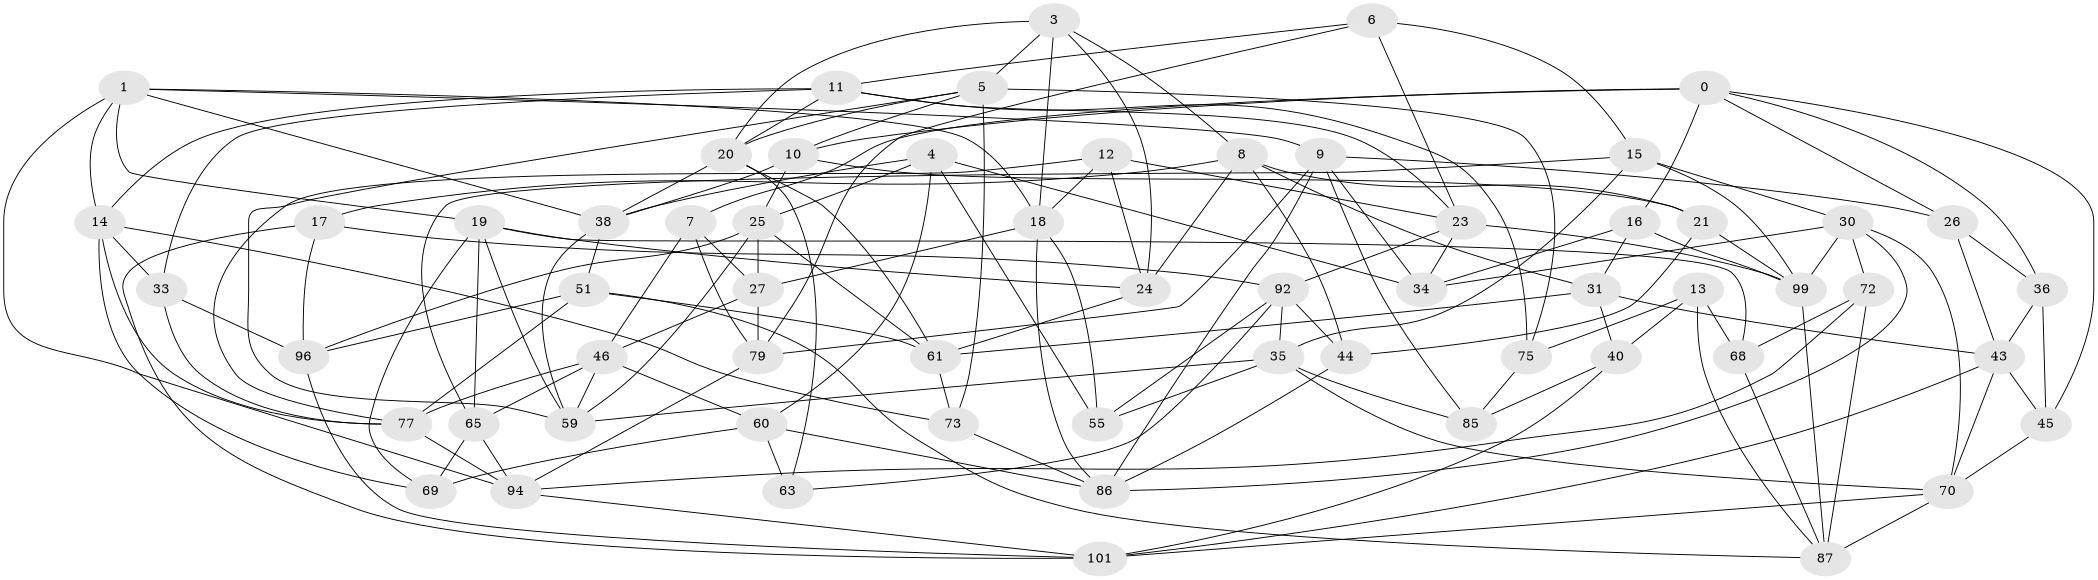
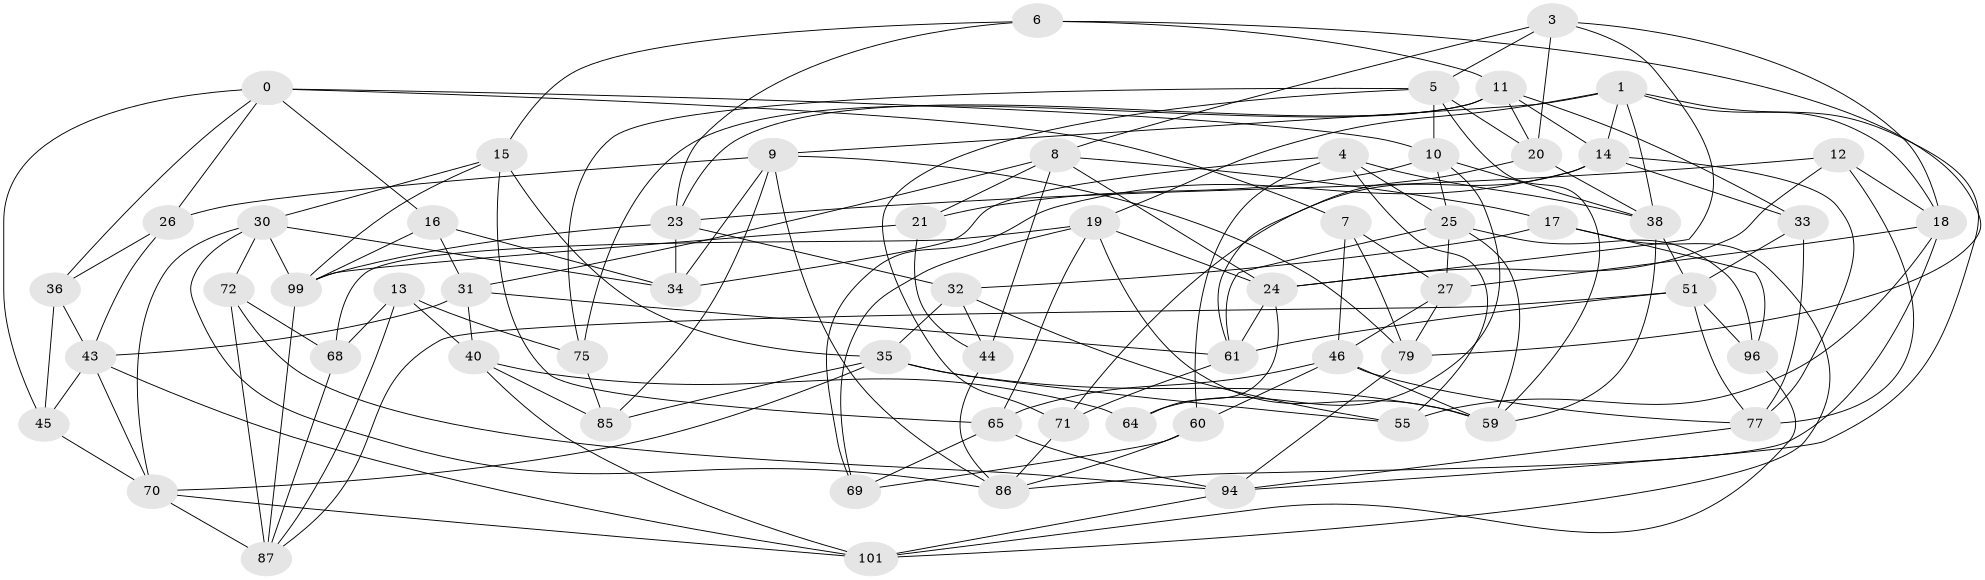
(1283, 290) -> (956, 290)
(233, 323) -> (1743, 258)
(953, 424) -> (1064, 424)
none -> (1131, 424)
(788, 492) -> none
